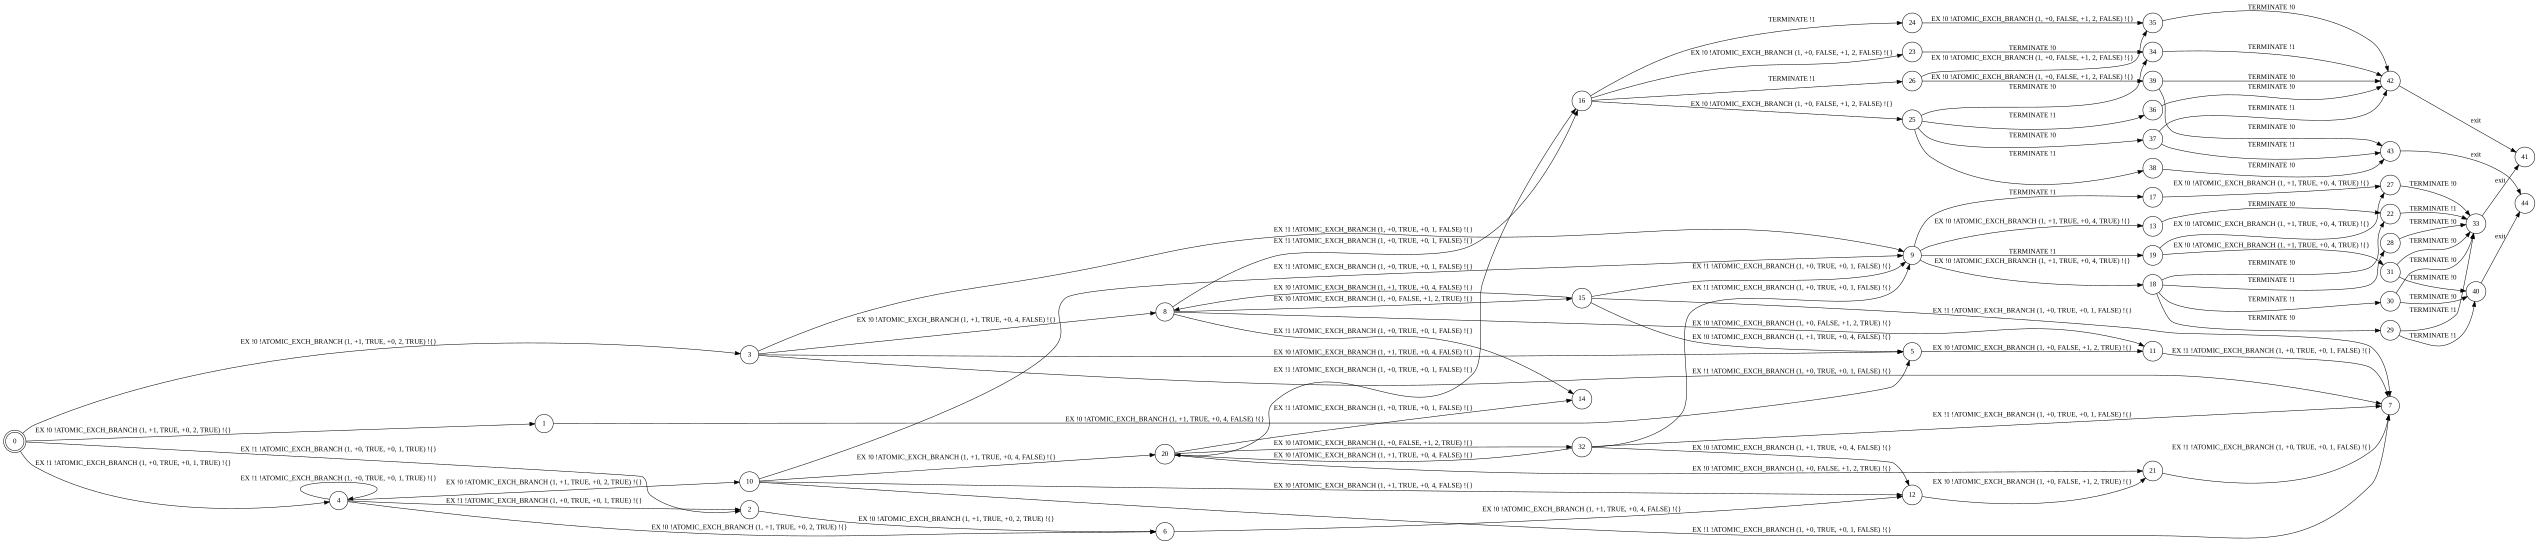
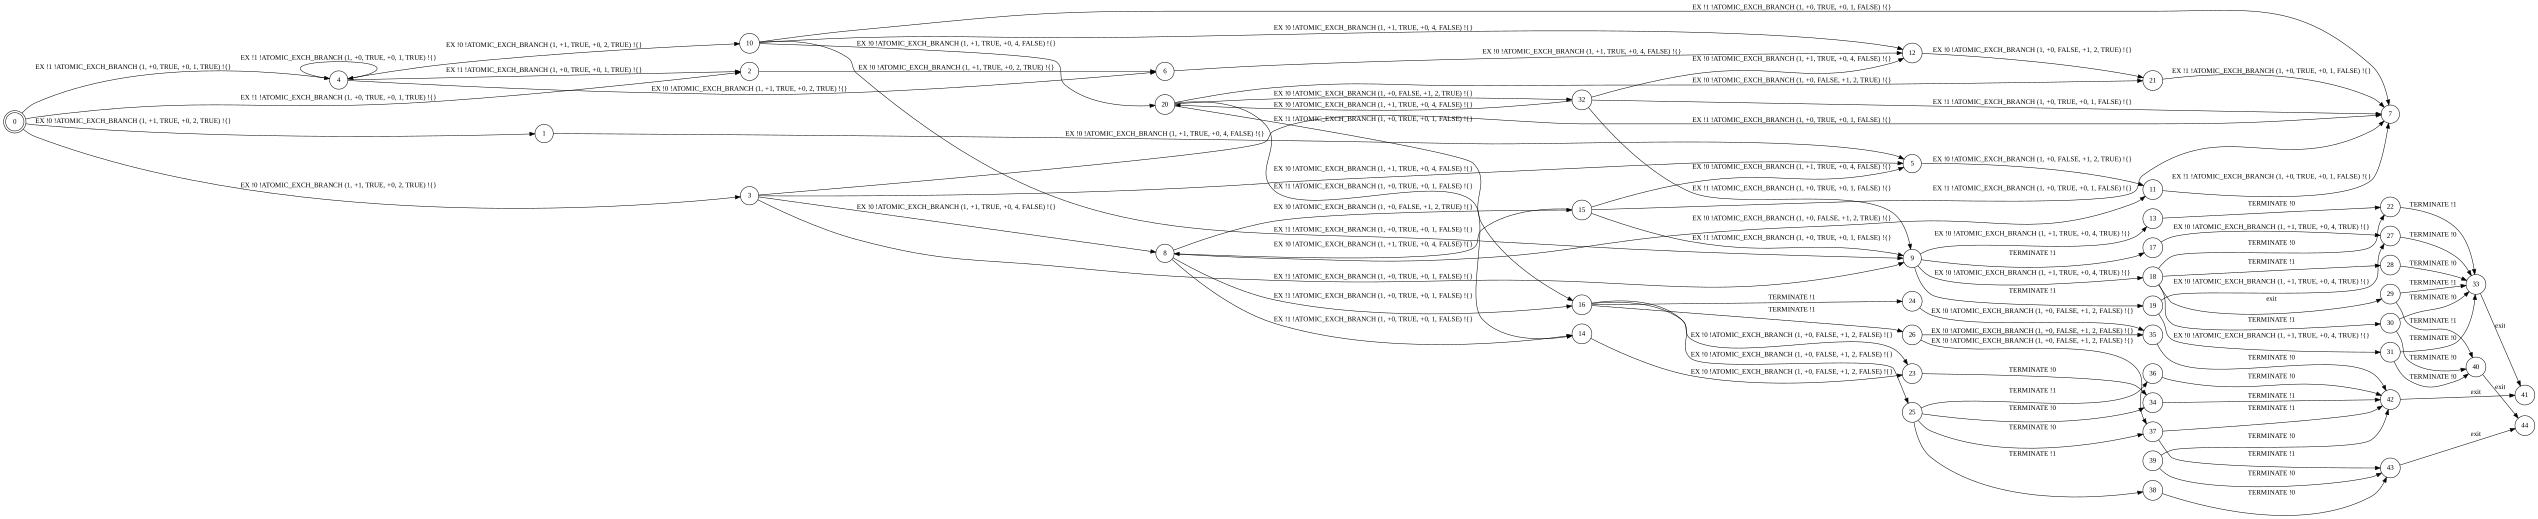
(2030, 81) -> (2057, 349)
(2272, 318) -> (2272, 299)
none -> (1740, 382)
